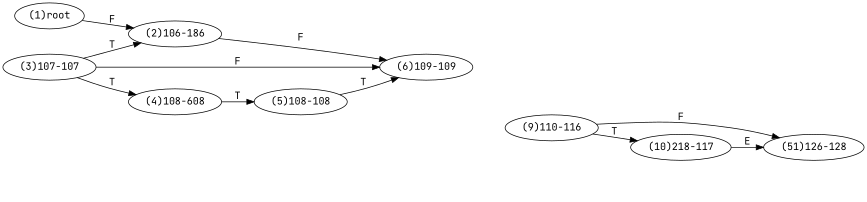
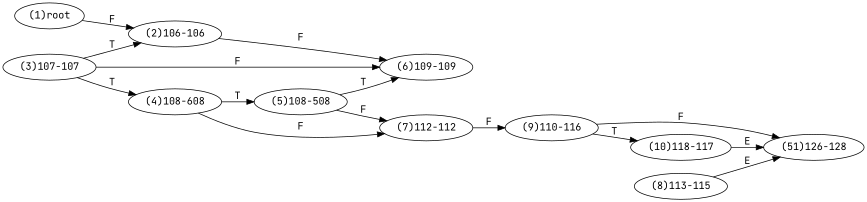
(175, 34) -> (175, 34)
(301, 102) -> (301, 102)
none -> (426, 128)
(681, 147) -> (681, 147)
none -> (681, 186)
